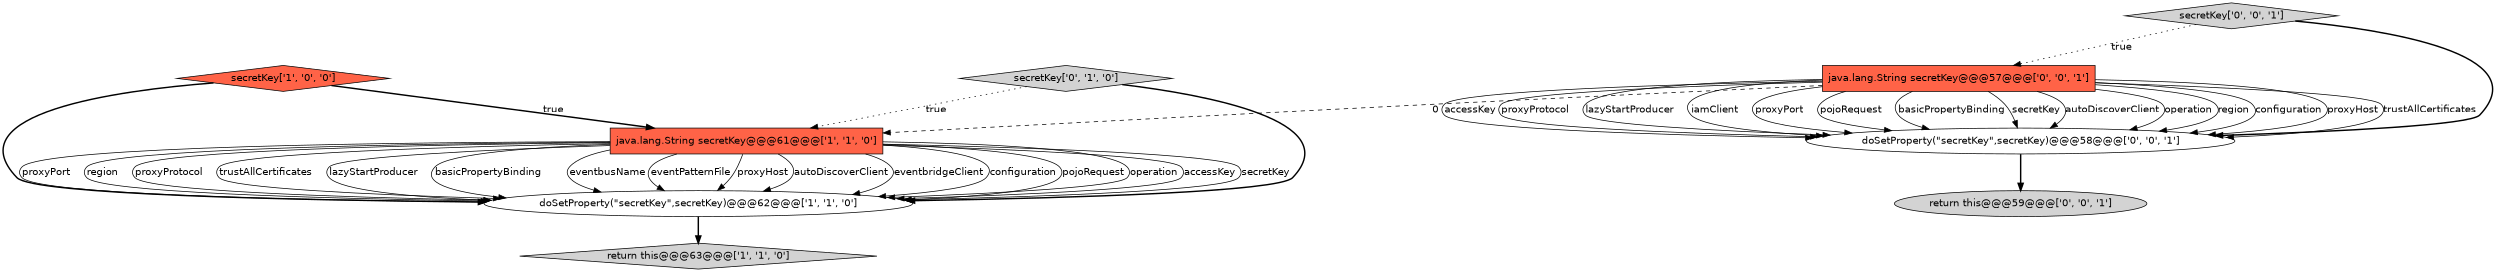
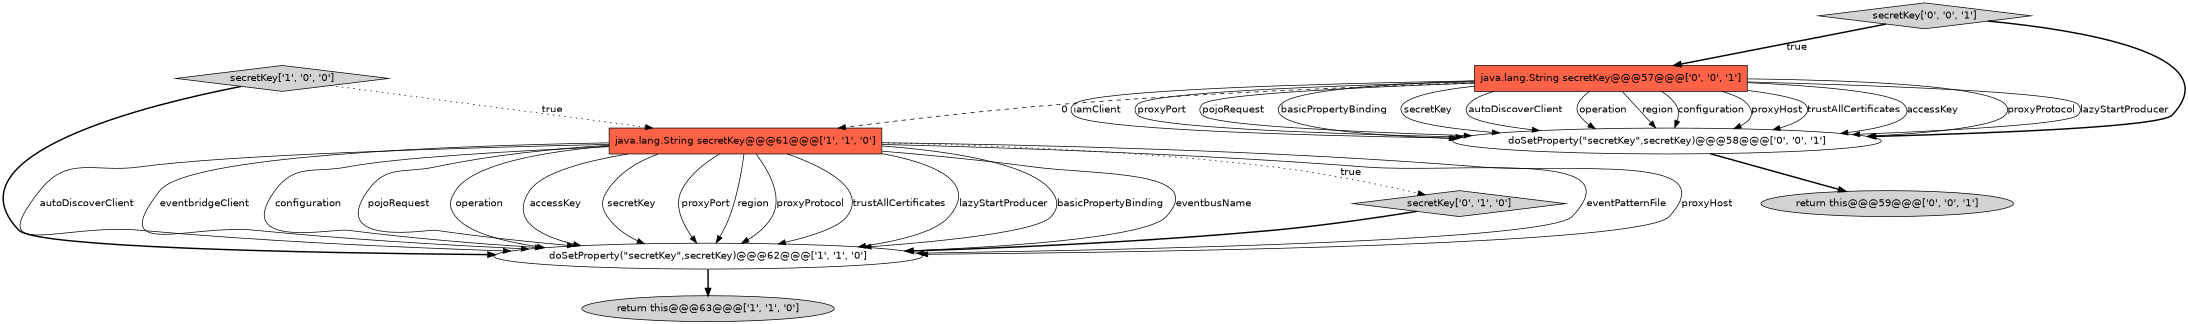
(2108, 44) -> (1783, 44)
(283, 78) -> (282, 78)
(489, 106) -> (488, 106)
(922, 107) -> (1245, 164)
(698, 256) -> (708, 309)
